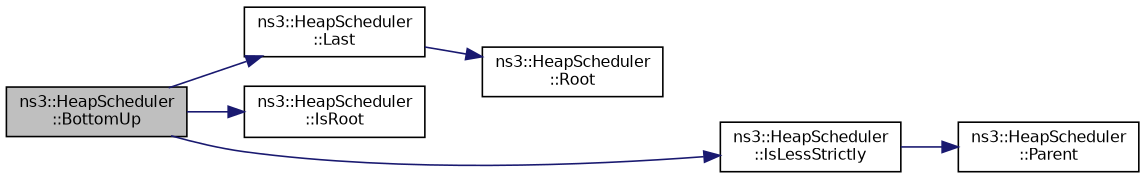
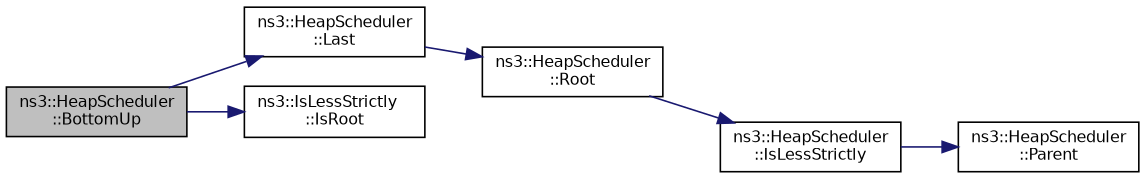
(335, 112) -> (335, 112)
(436, 165) -> (684, 107)
